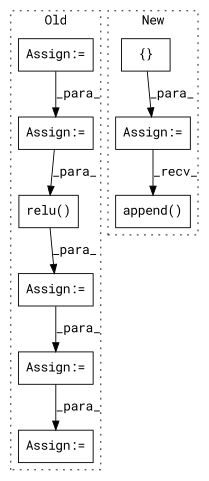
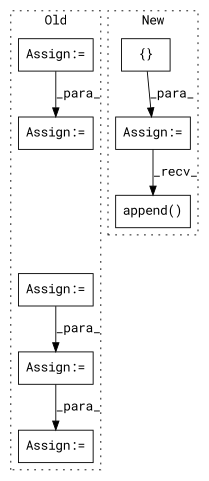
(49, 211) -> none
